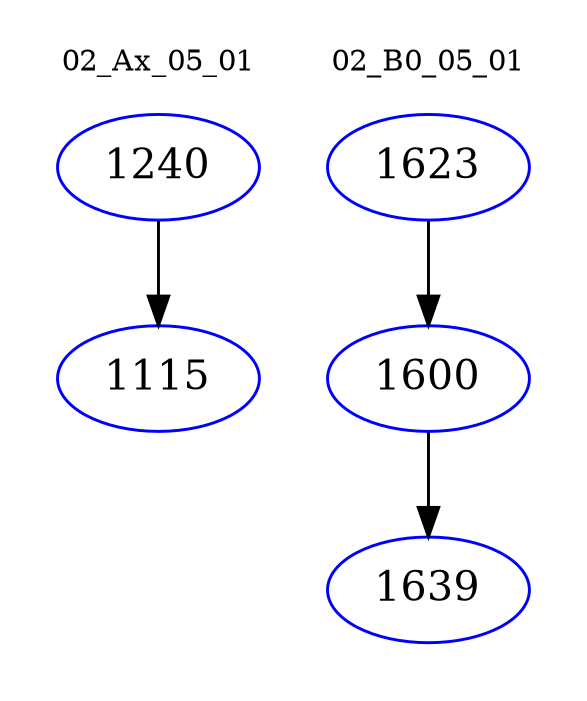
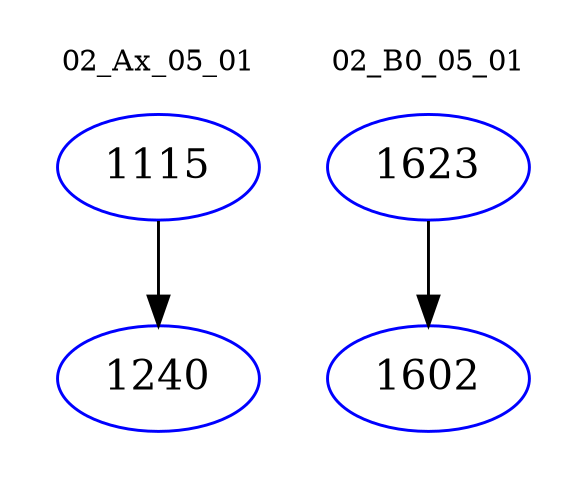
(158, 259) -> (158, 259)
(428, 379) -> (428, 379)
(428, 590) -> none
